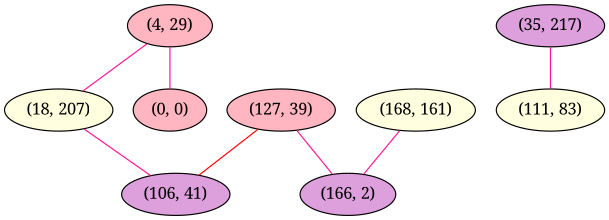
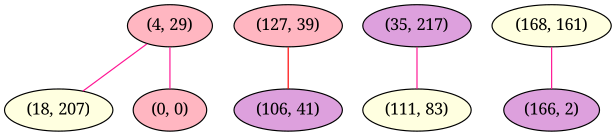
(117, 152) -> none
(315, 152) -> none
